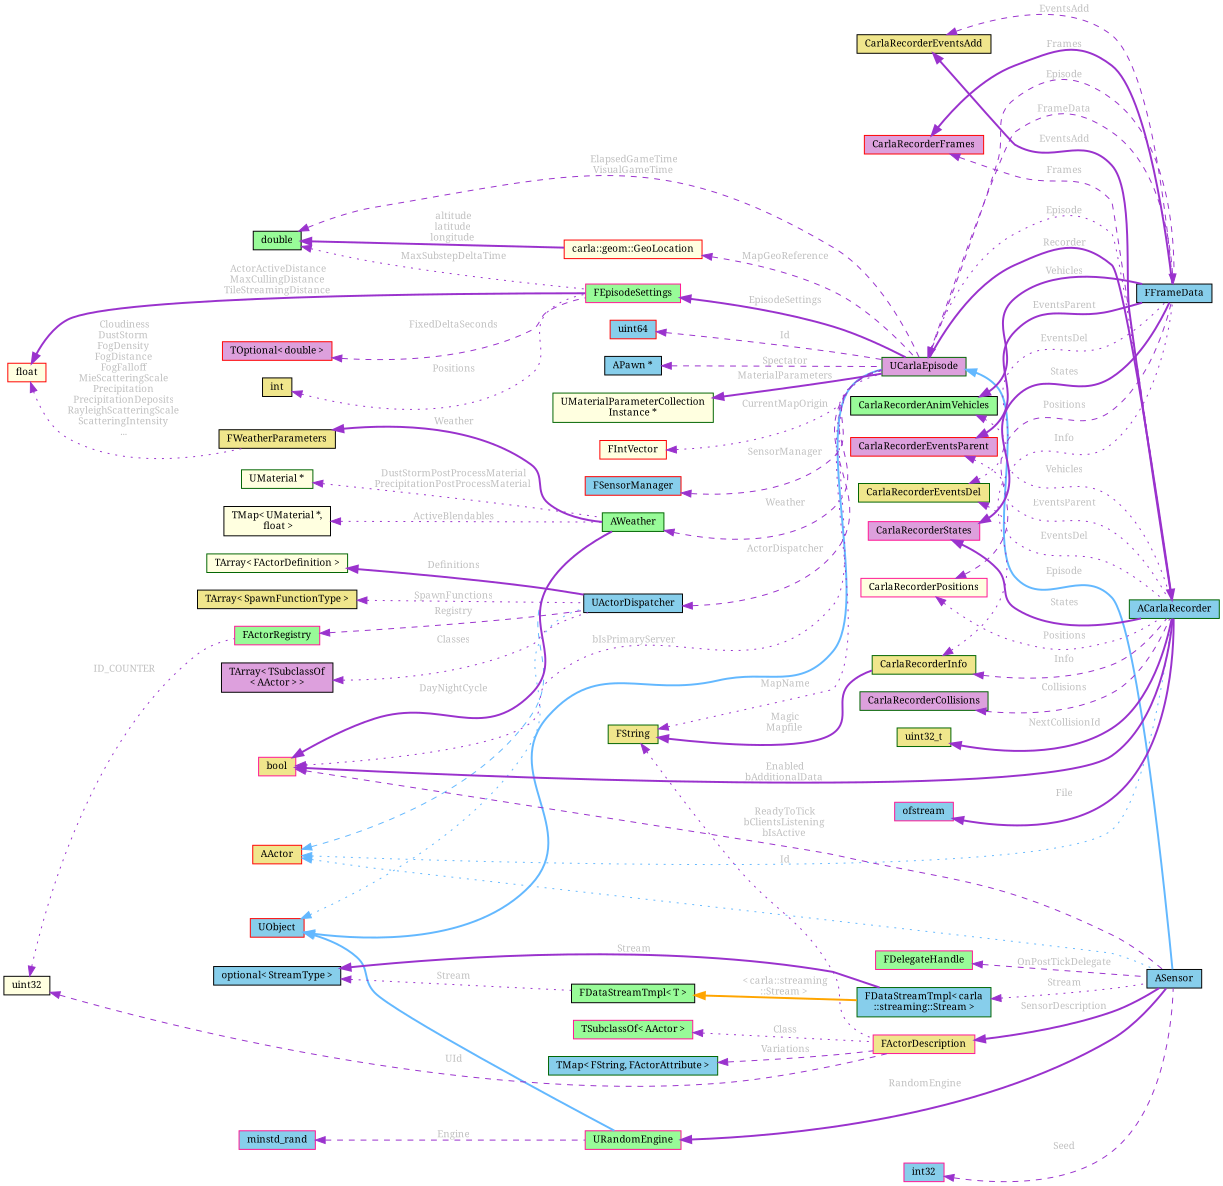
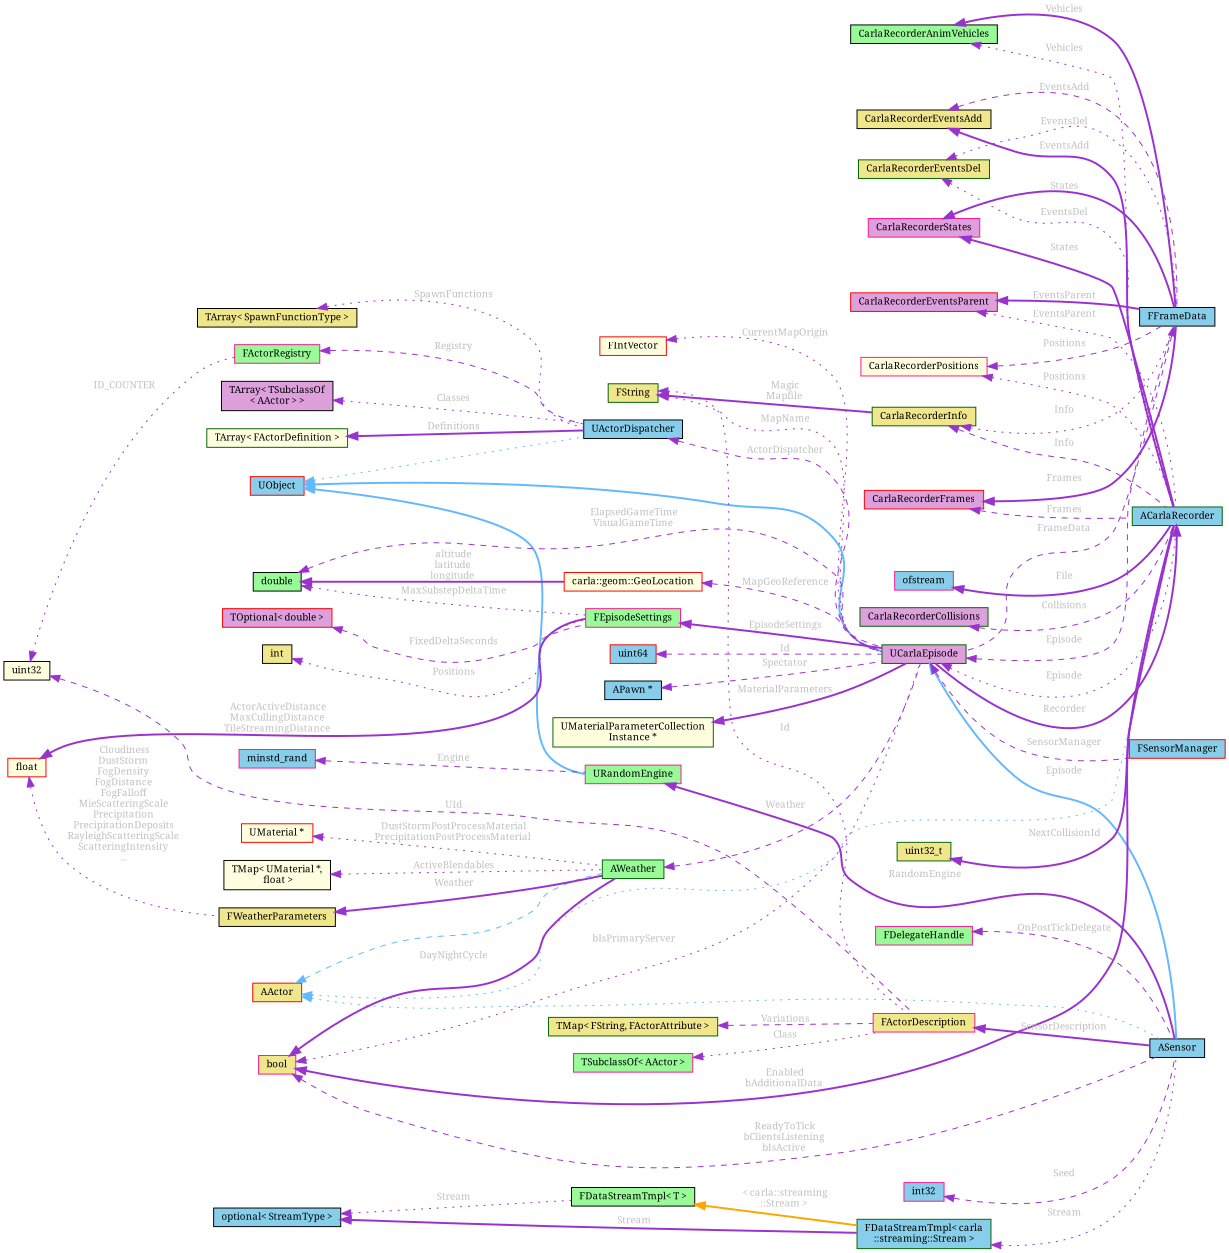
(818, 469) -> (1017, 749)
(277, 479) -> (277, 833)
(633, 1066) -> (633, 1027)
